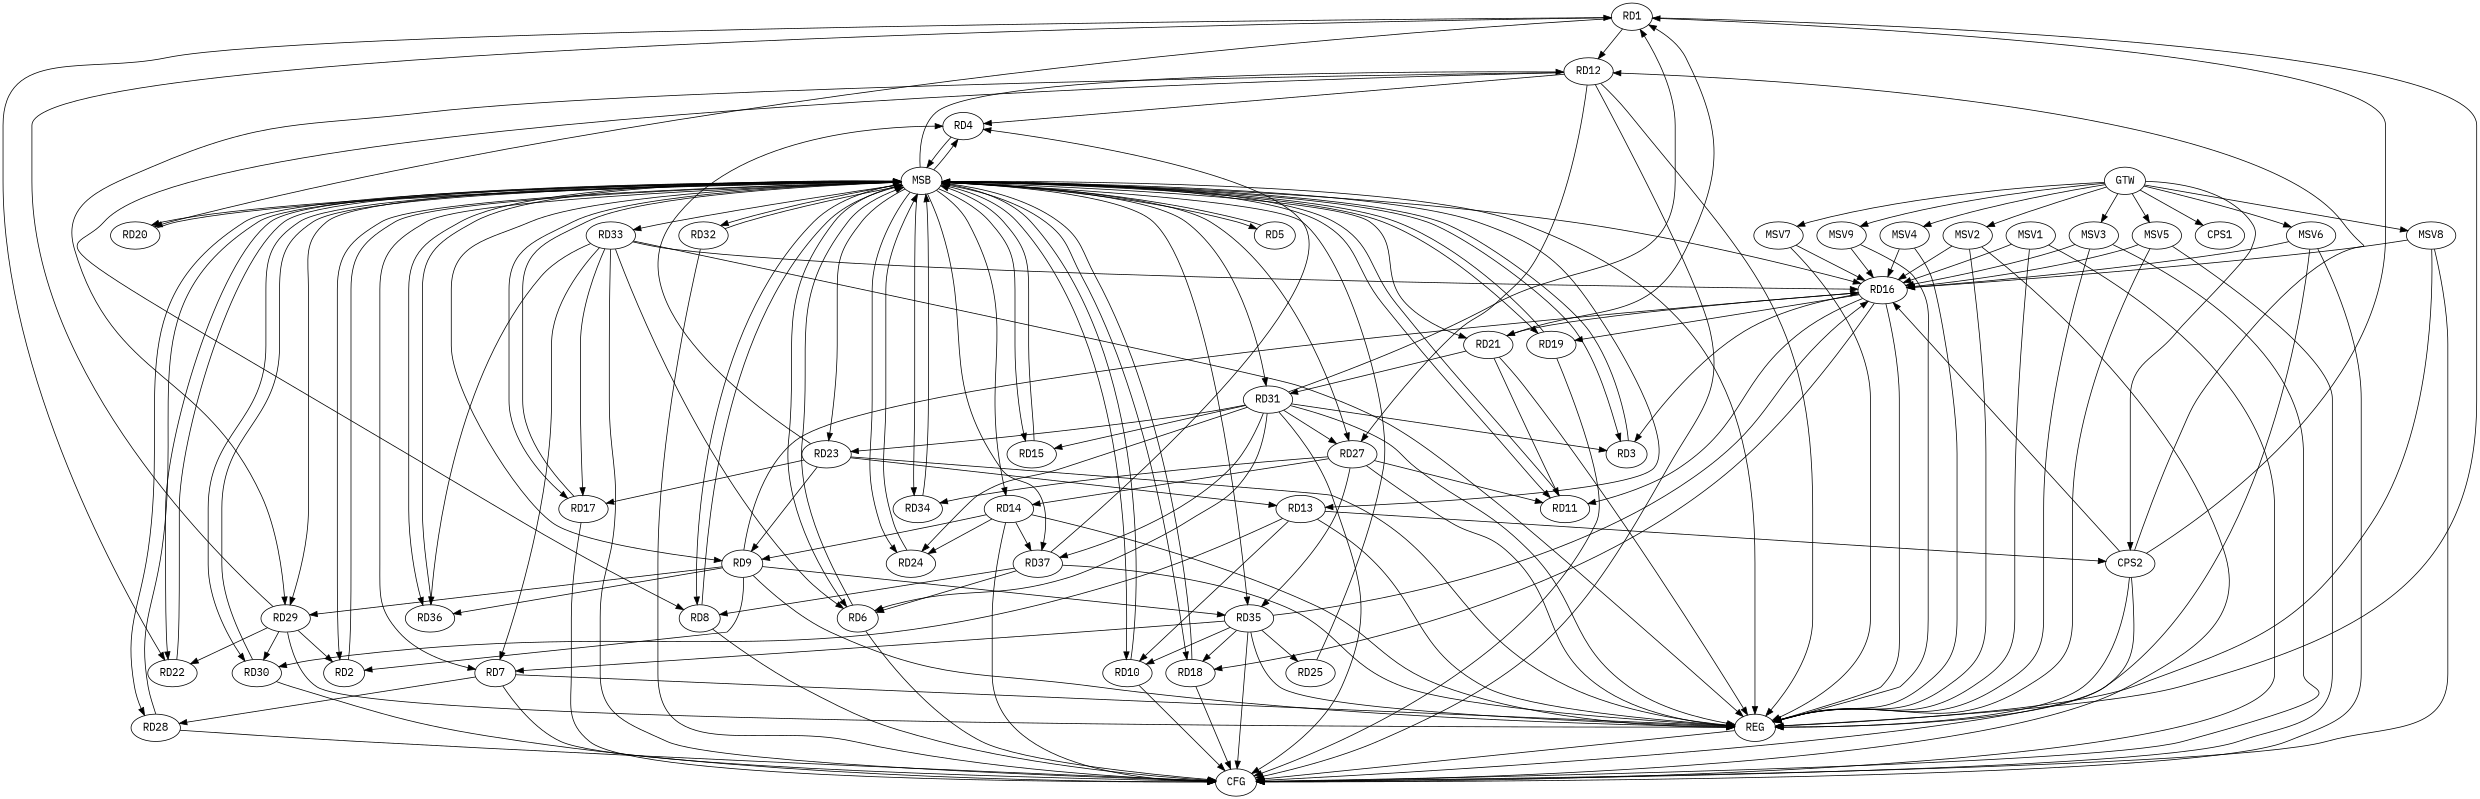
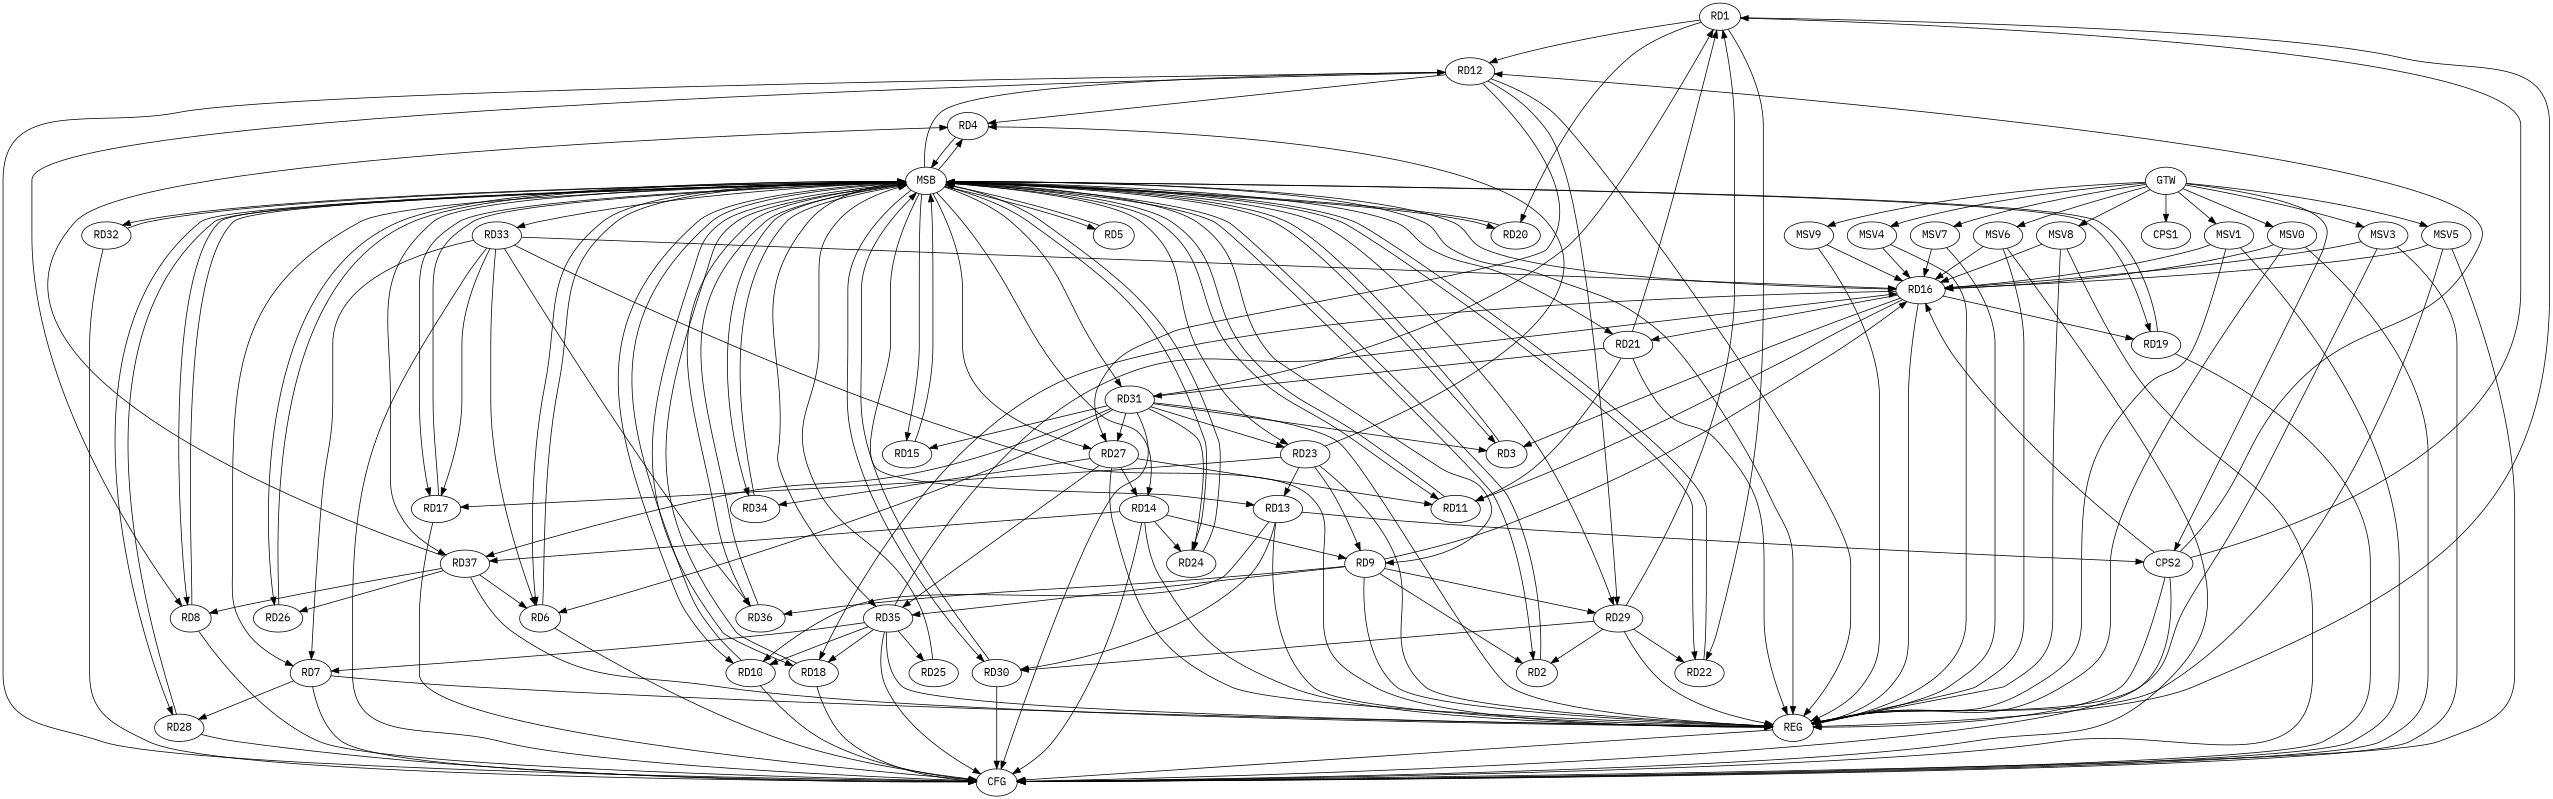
none -> (2194, 205)
(1968, 236) -> (2292, 236)
none -> (278, 618)
